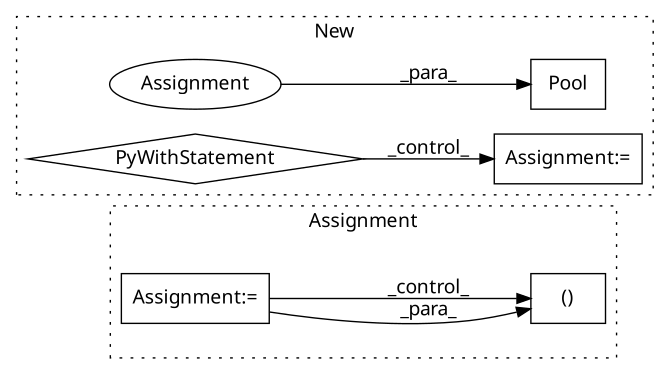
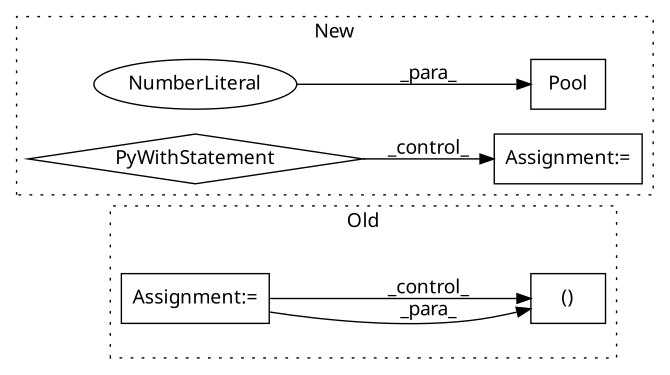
(195, 84) -> (195, 84)
(363, 222) -> (363, 222)
